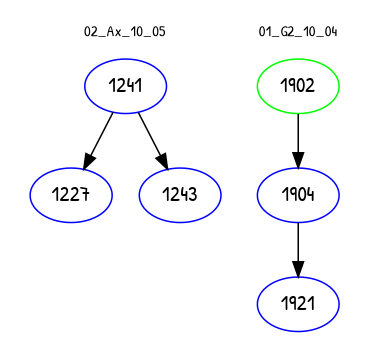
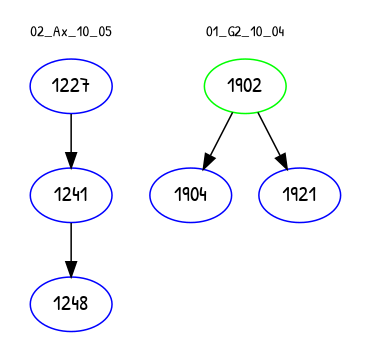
(102, 134) -> (71, 133)
(180, 195) -> (71, 304)
(298, 242) -> (269, 134)
